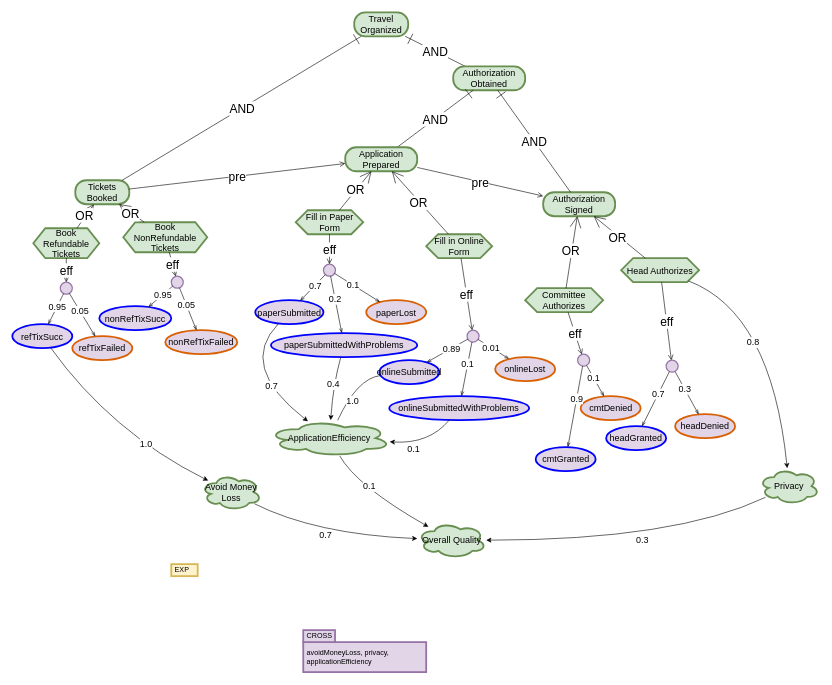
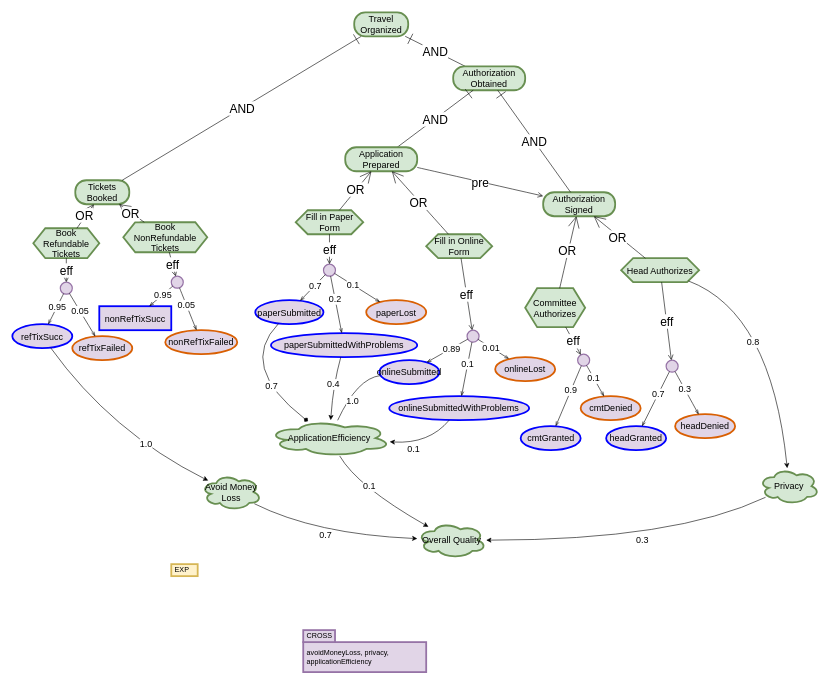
(239, 176) -> none
(564, 300) -> (555, 308)
(135, 318) -> (135, 318)
(303, 418) -> (303, 417)
(566, 459) -> (551, 438)
